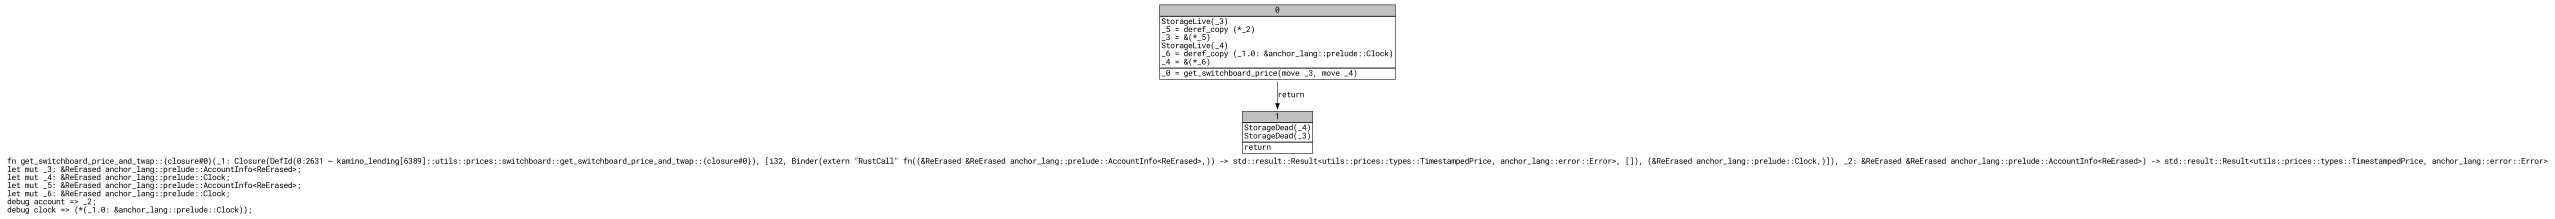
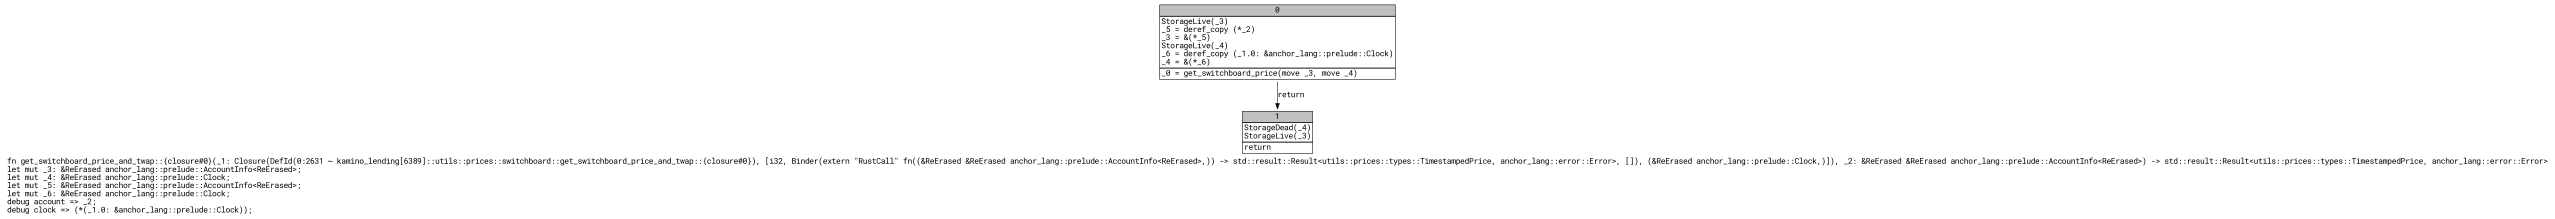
(1277, 136) -> (1277, 136)
